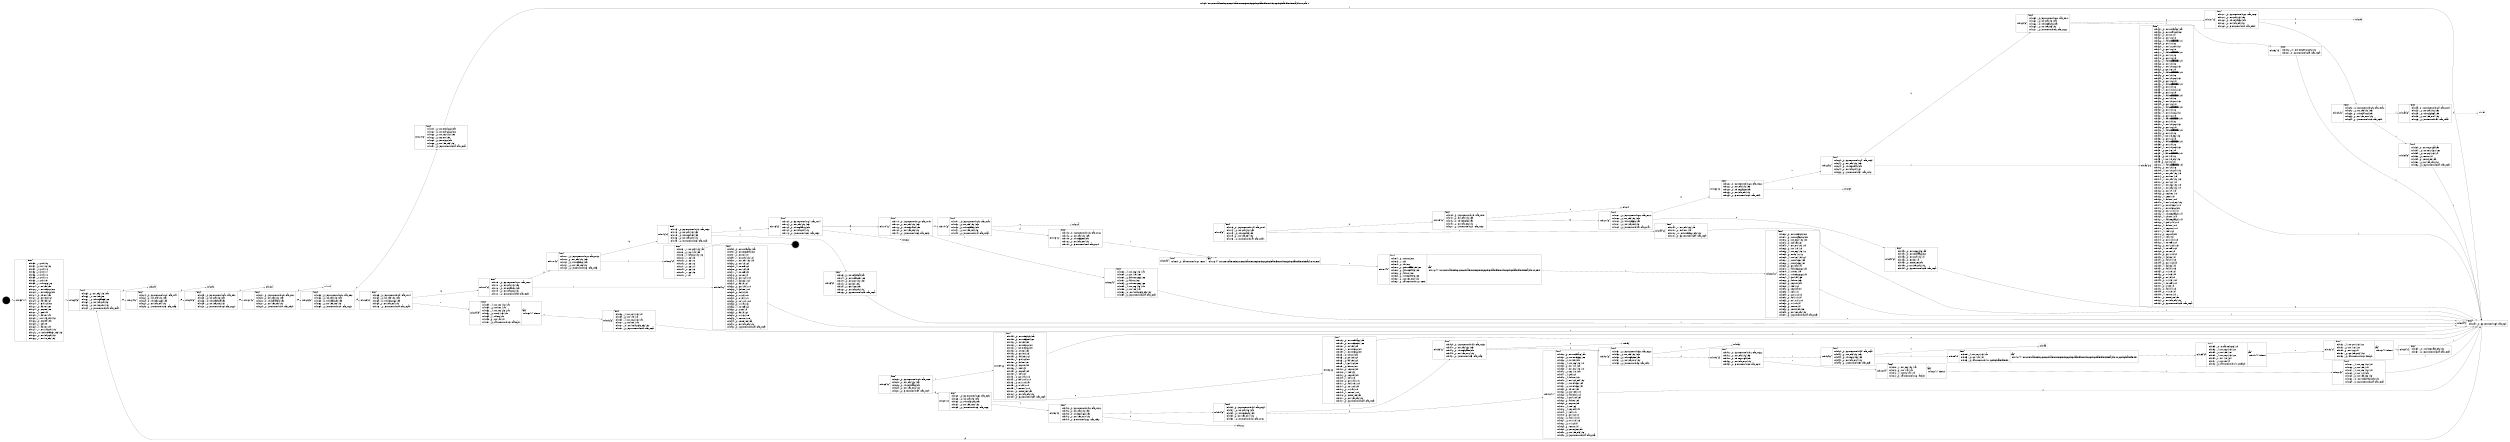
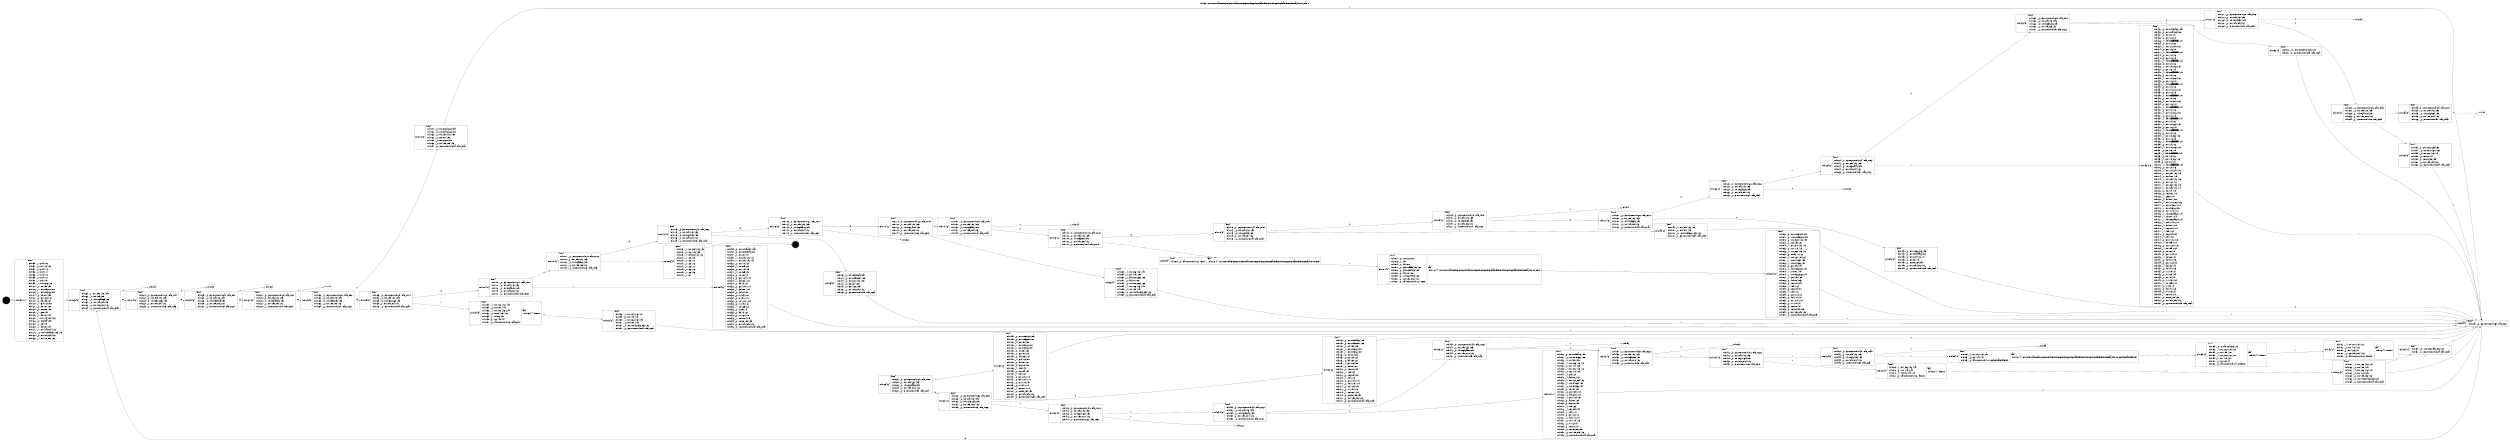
none -> (1157, 235)
(2396, 350) -> (2398, 359)
